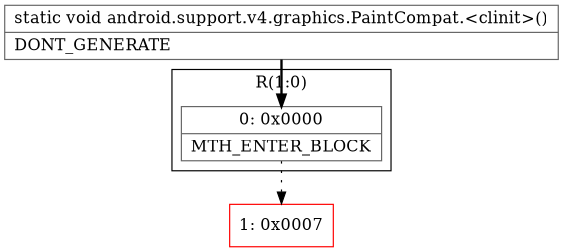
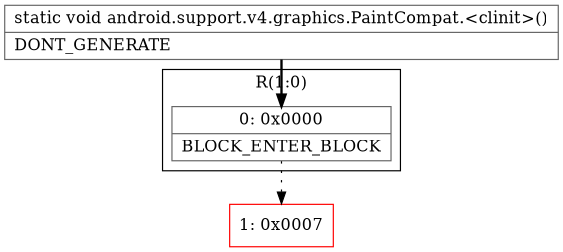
(281, 147) -> (281, 147)
